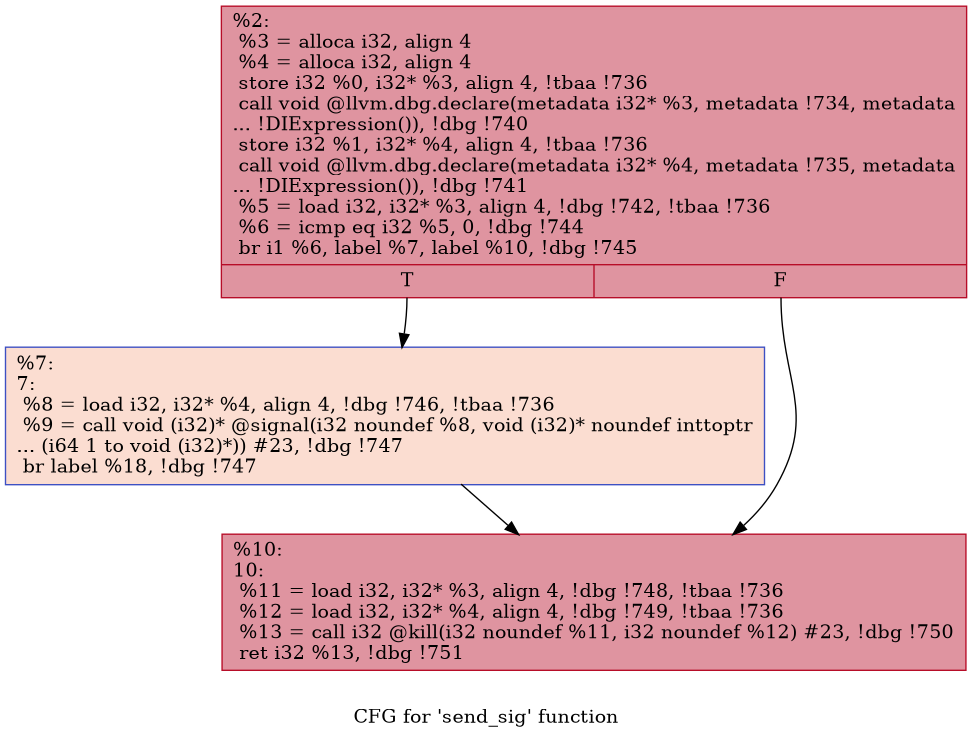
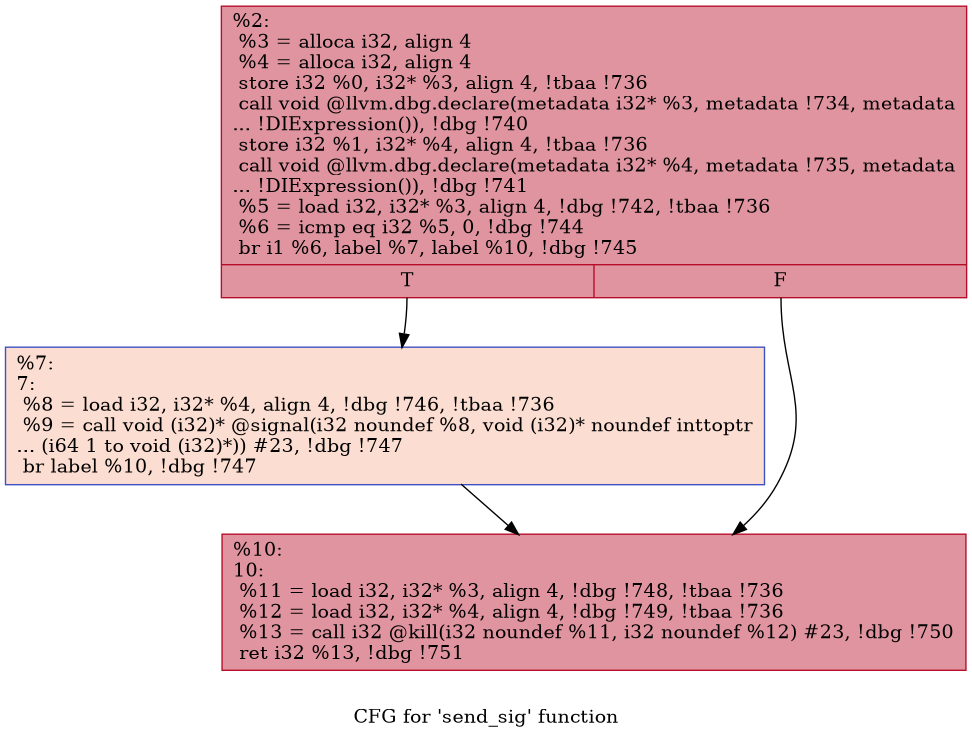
(137, 467) -> (137, 467)
